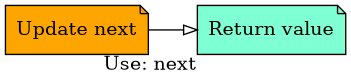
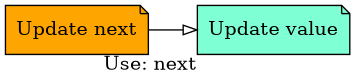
(272, 30) -> (274, 30)
